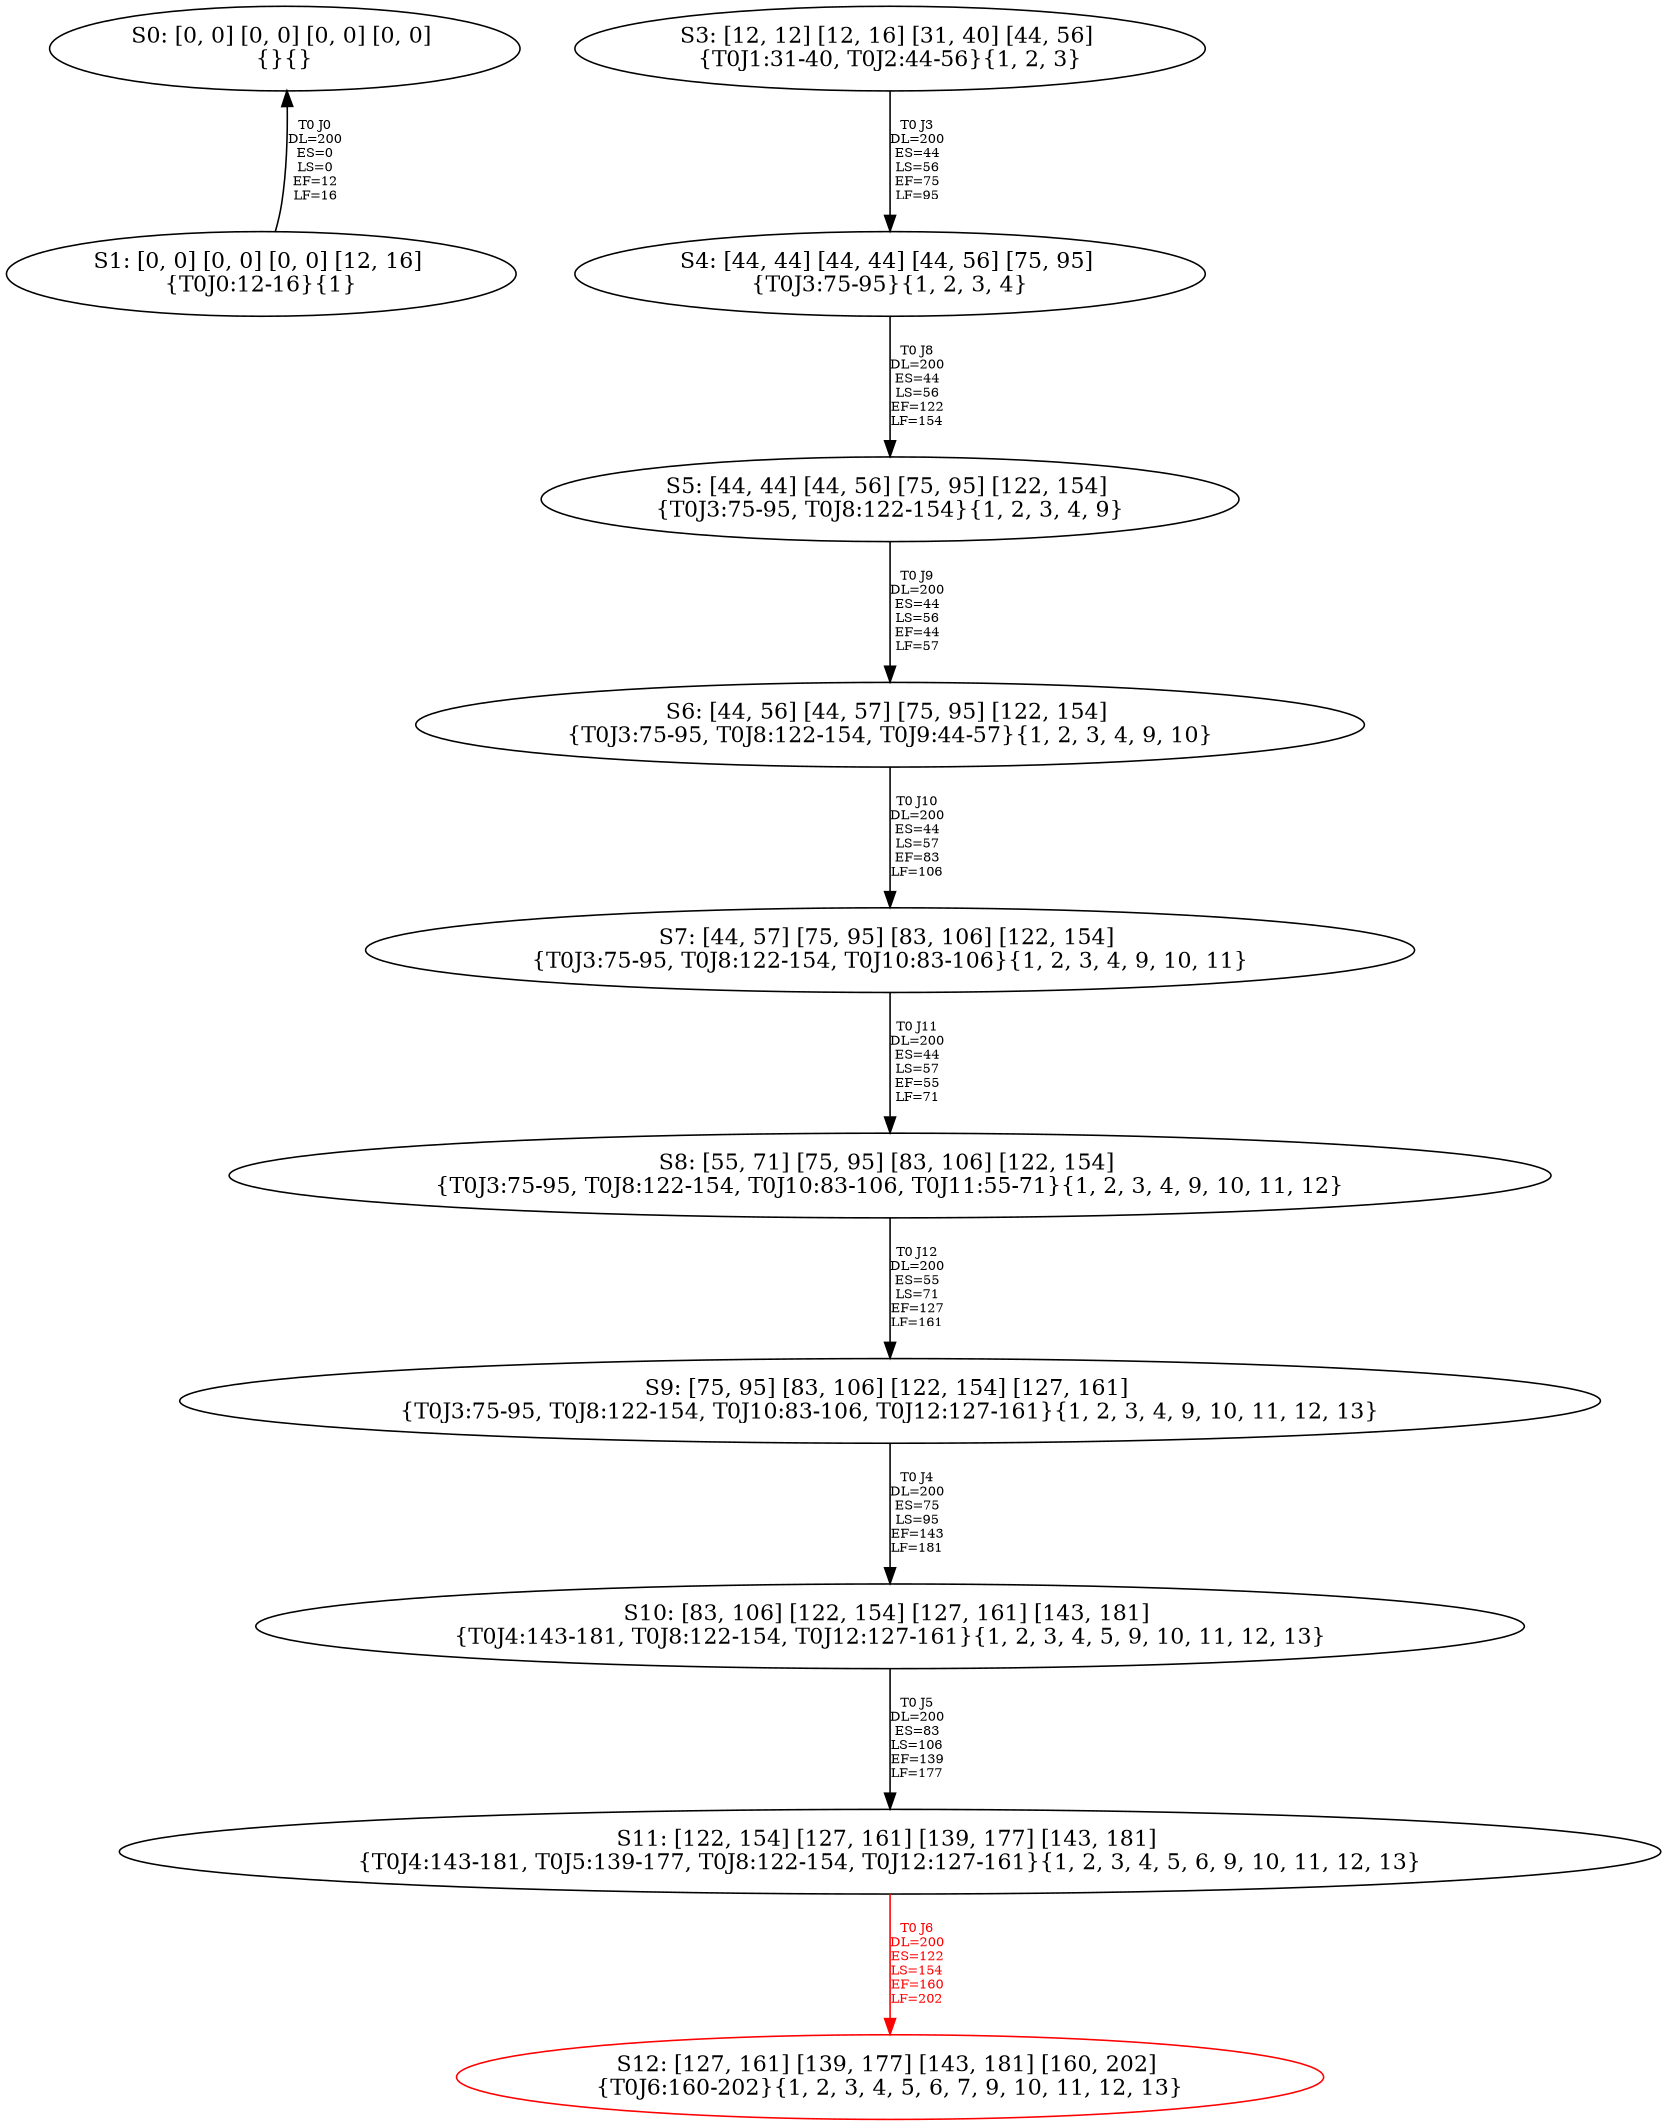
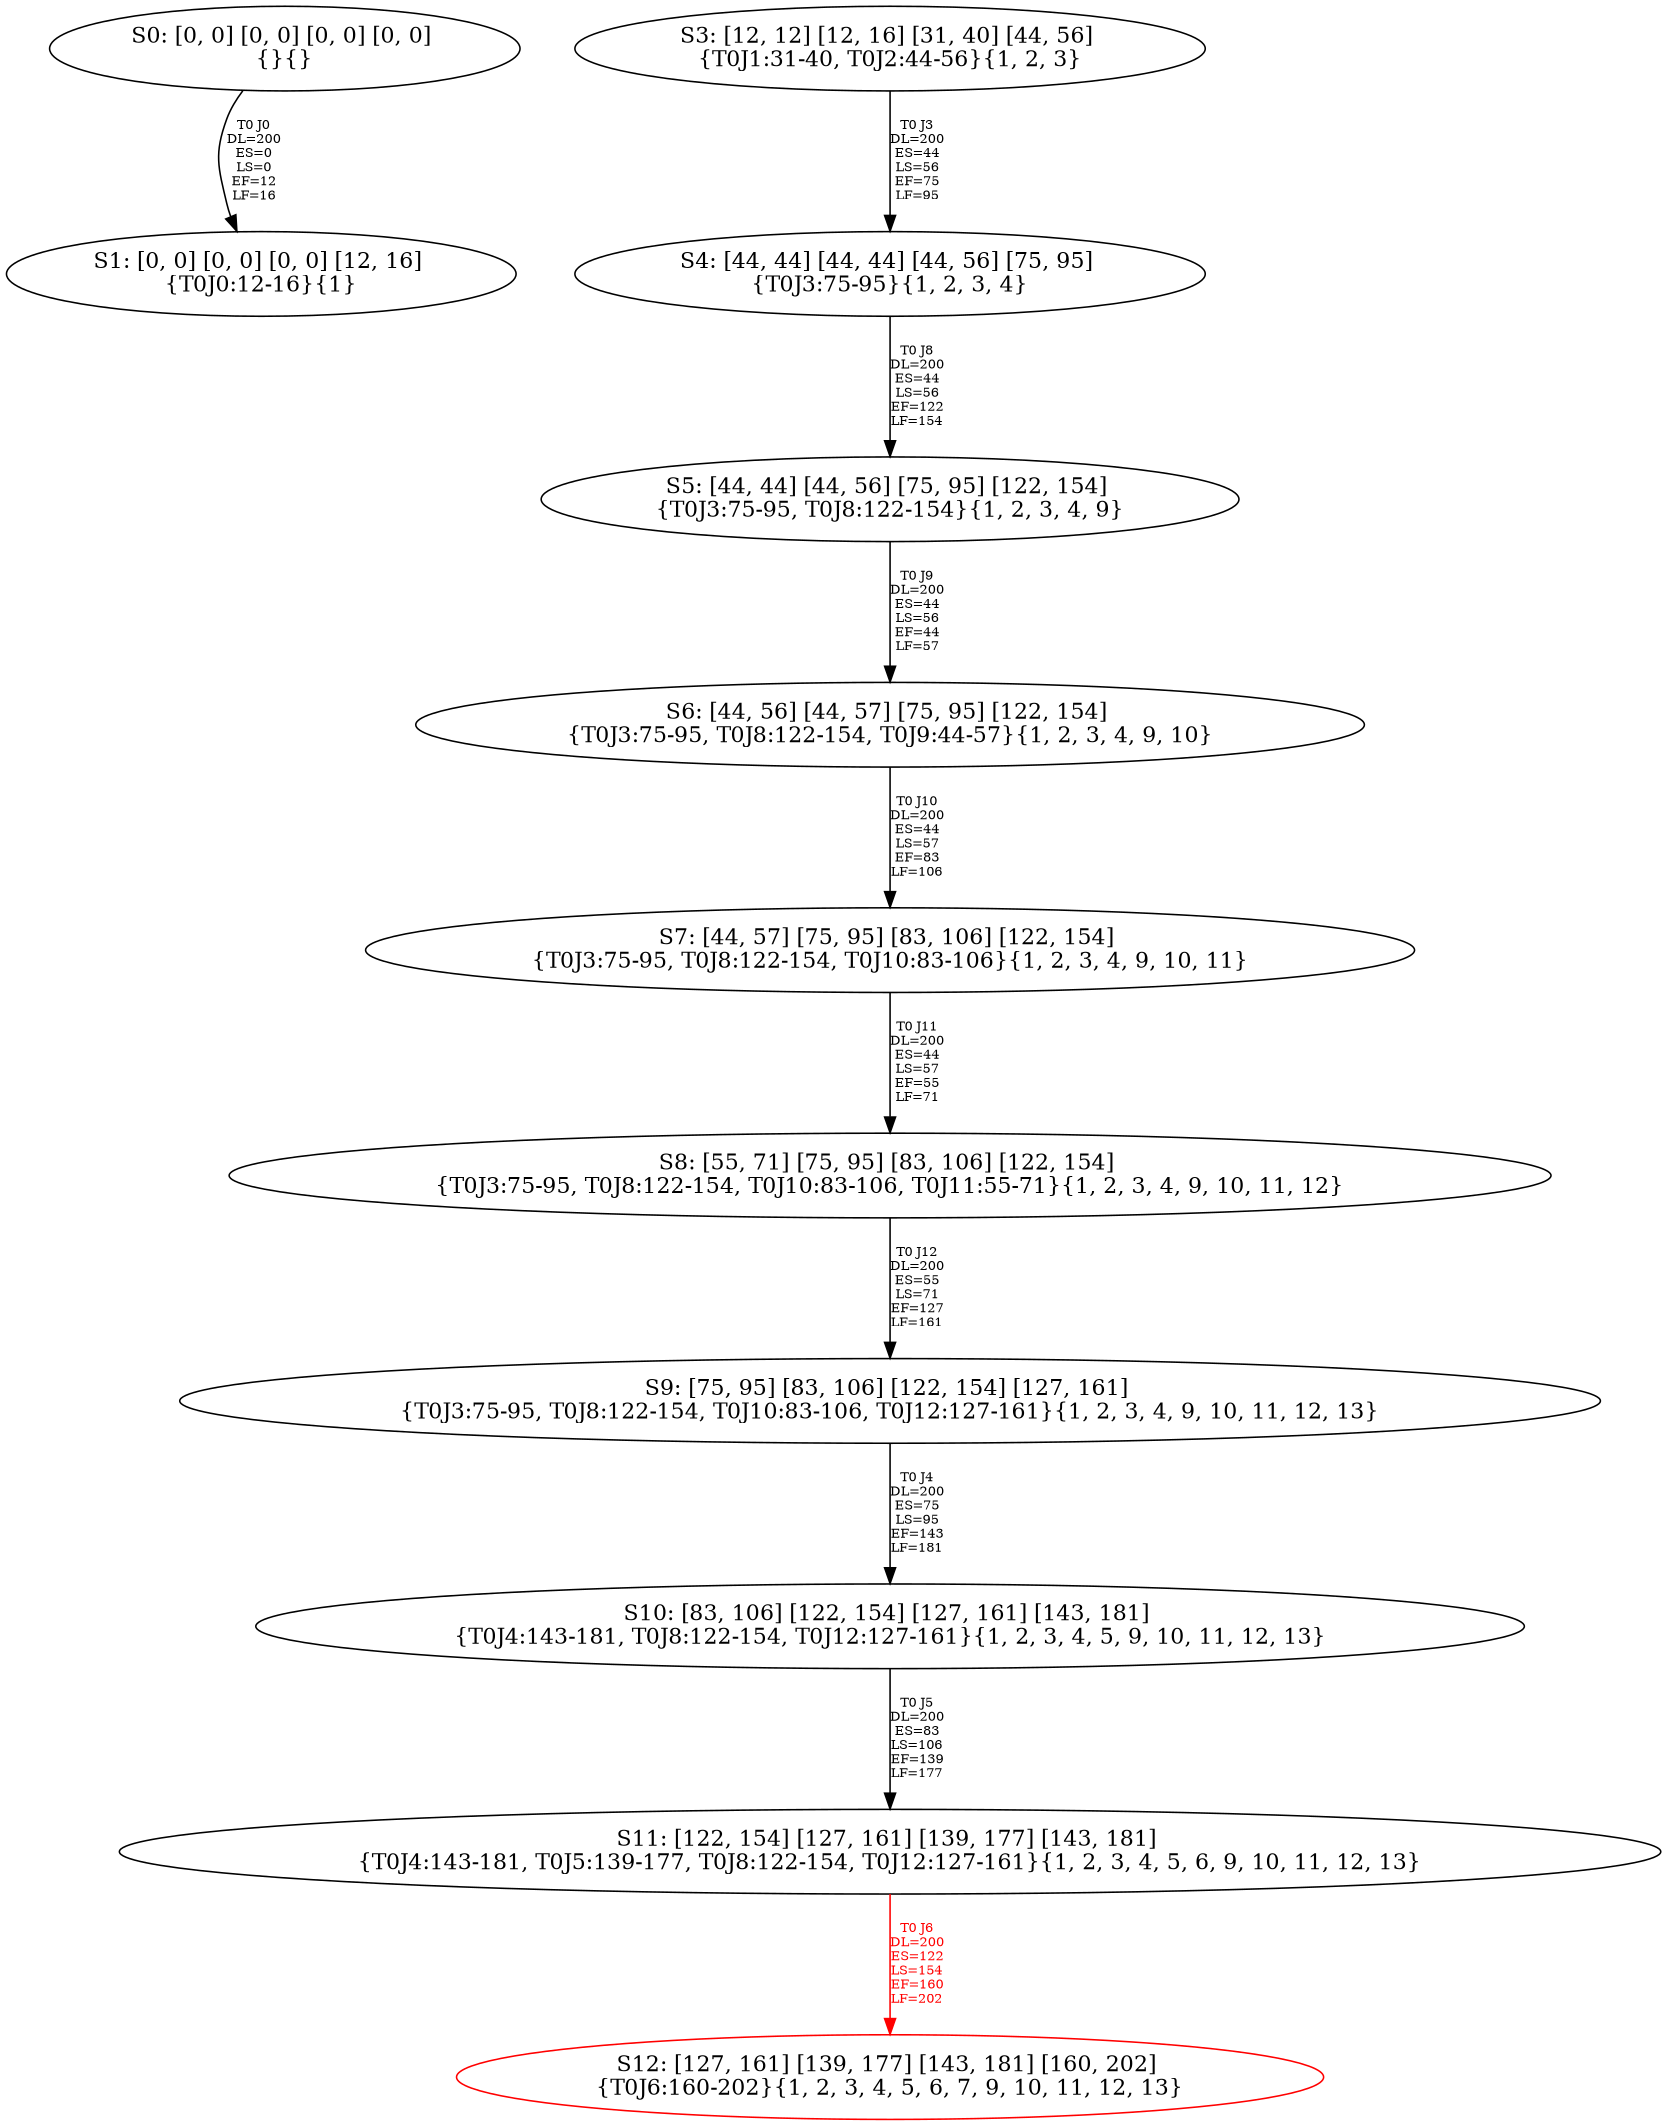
(285, 169) -> (219, 152)
